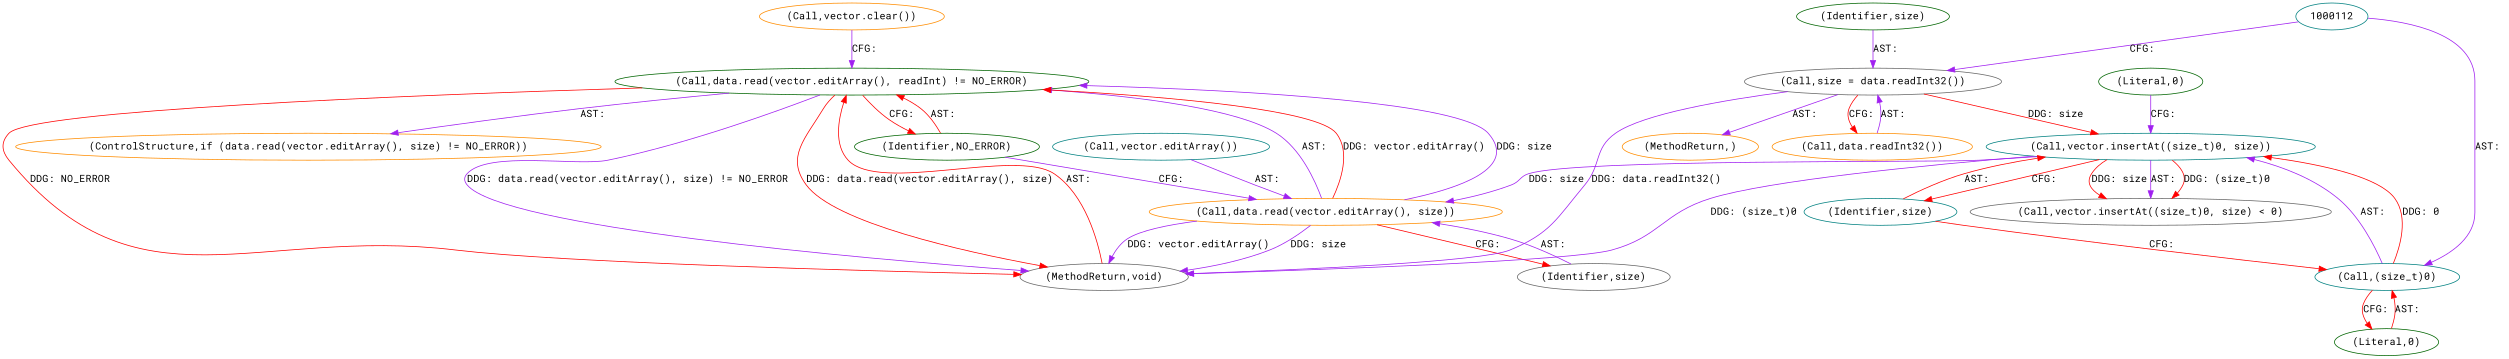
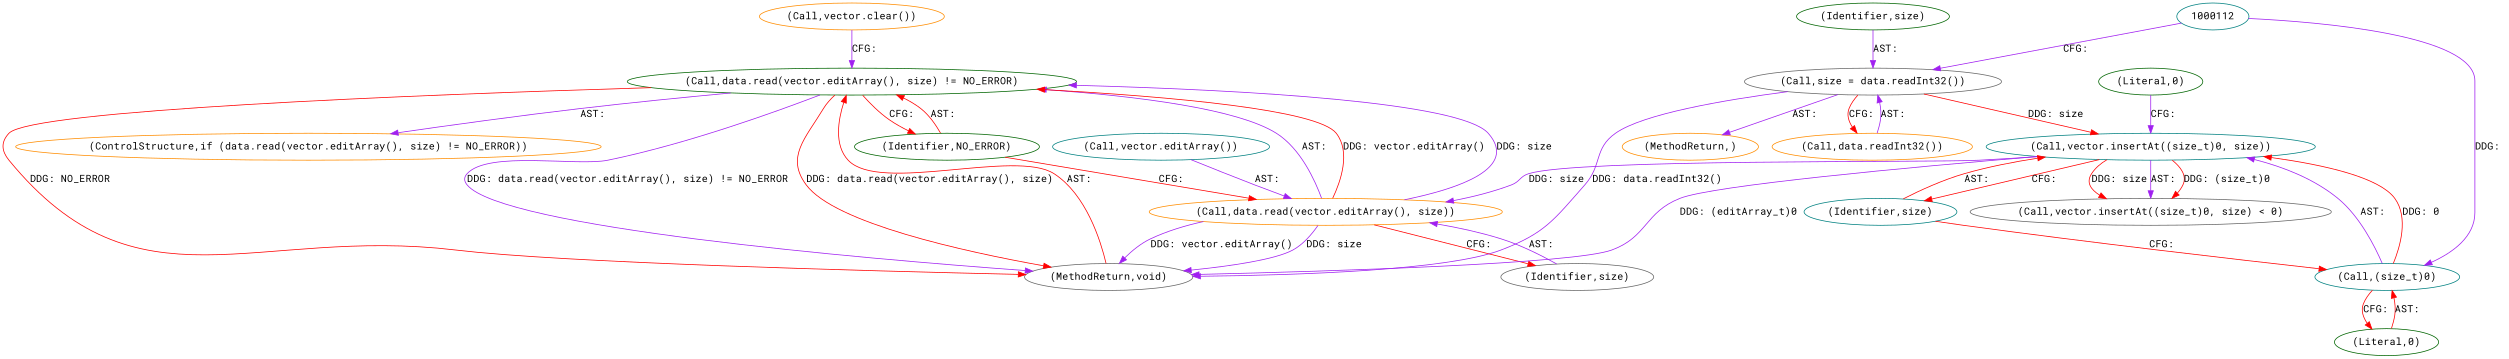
(852, 82) -> (852, 82)
(2491, 147) -> (2491, 147)
(1127, 178) -> (1127, 178)
(1754, 212) -> (1739, 212)
